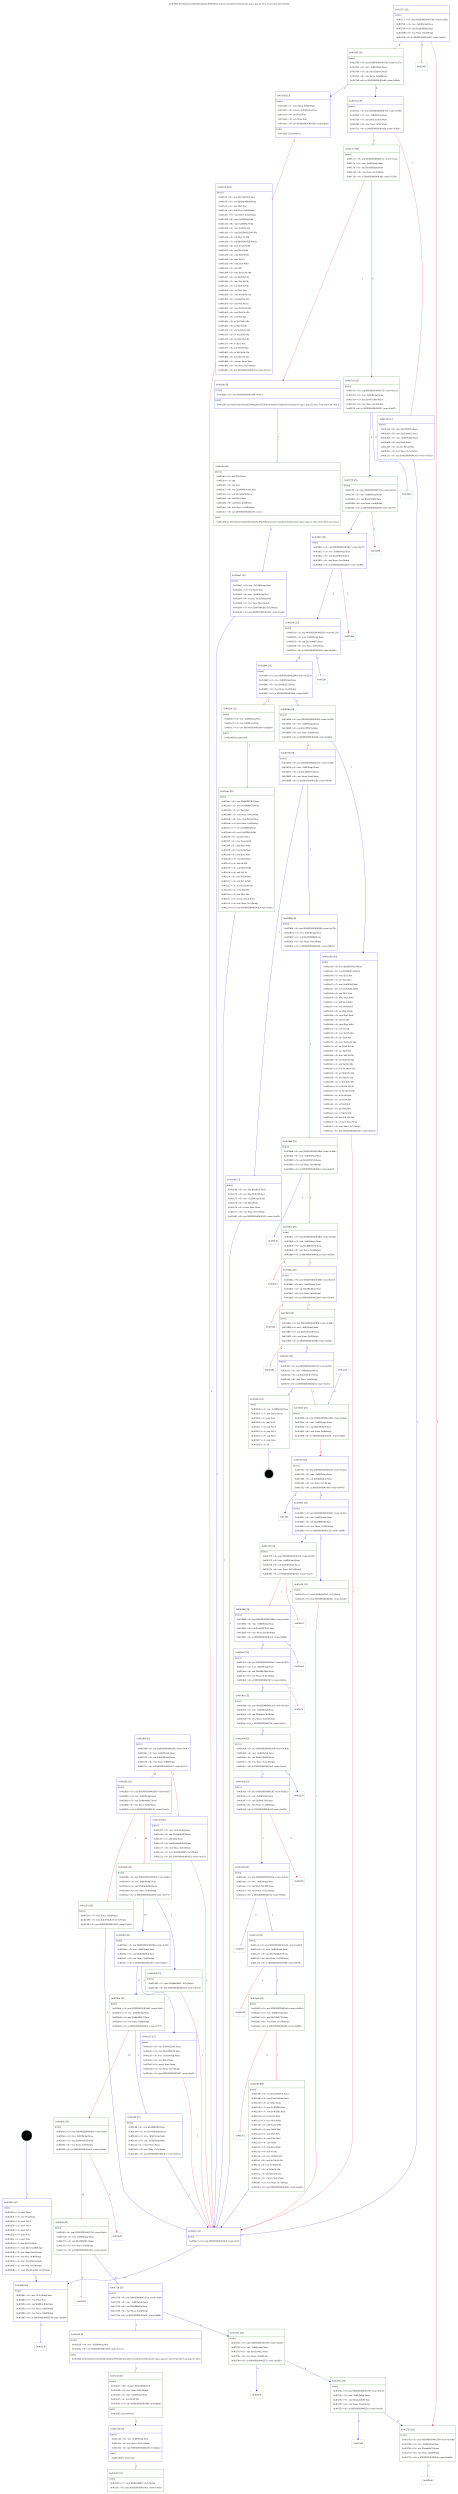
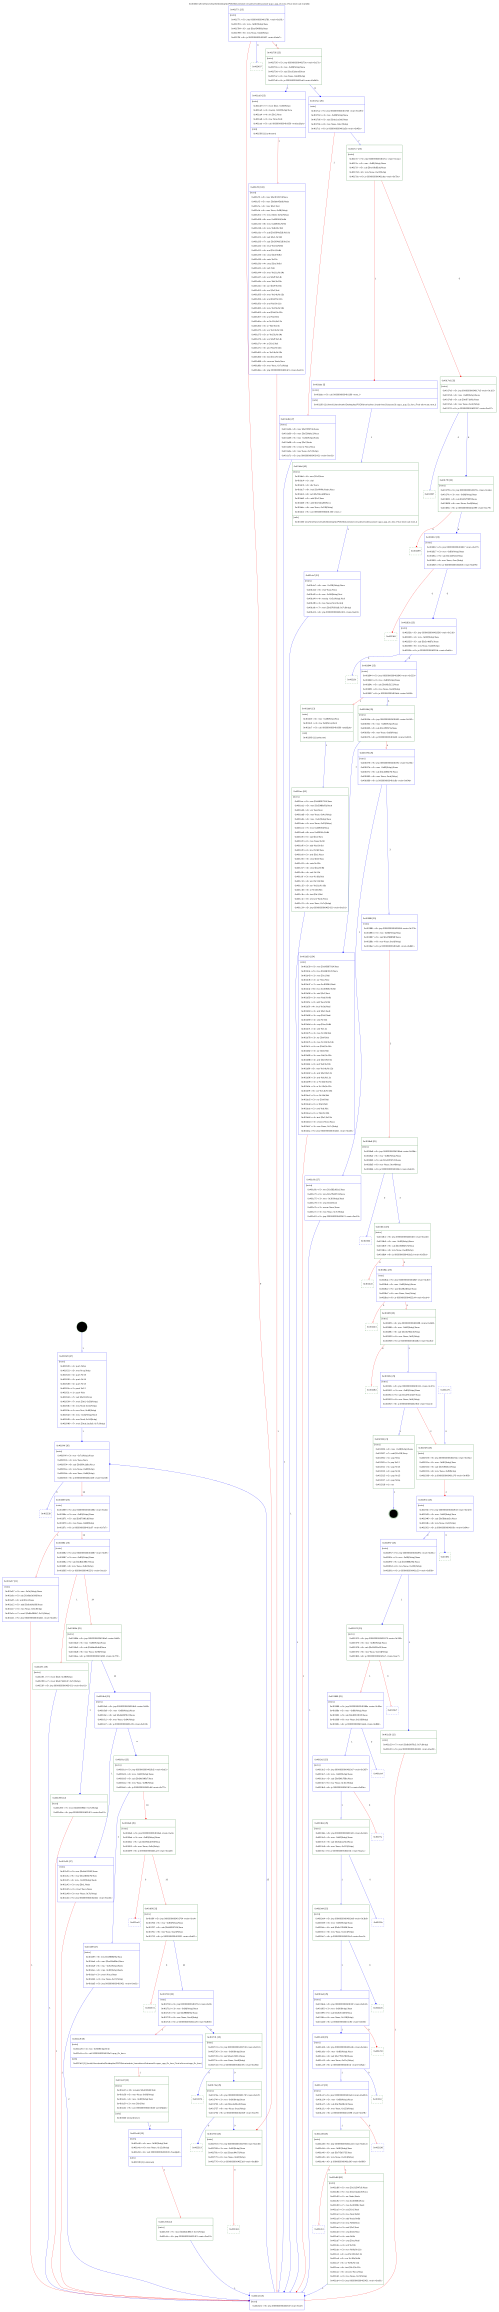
none -> (82, 1488)
none -> (378, 1923)
none -> (214, 2274)
